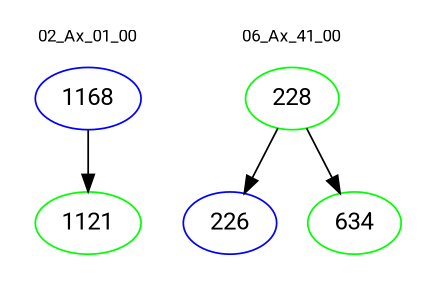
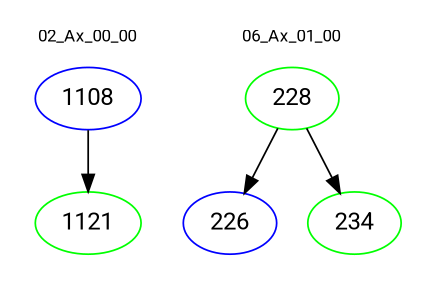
(88, 37) -> (88, 37)
(292, 37) -> (292, 37)
(88, 99) -> (88, 99)
(354, 223) -> (354, 223)
